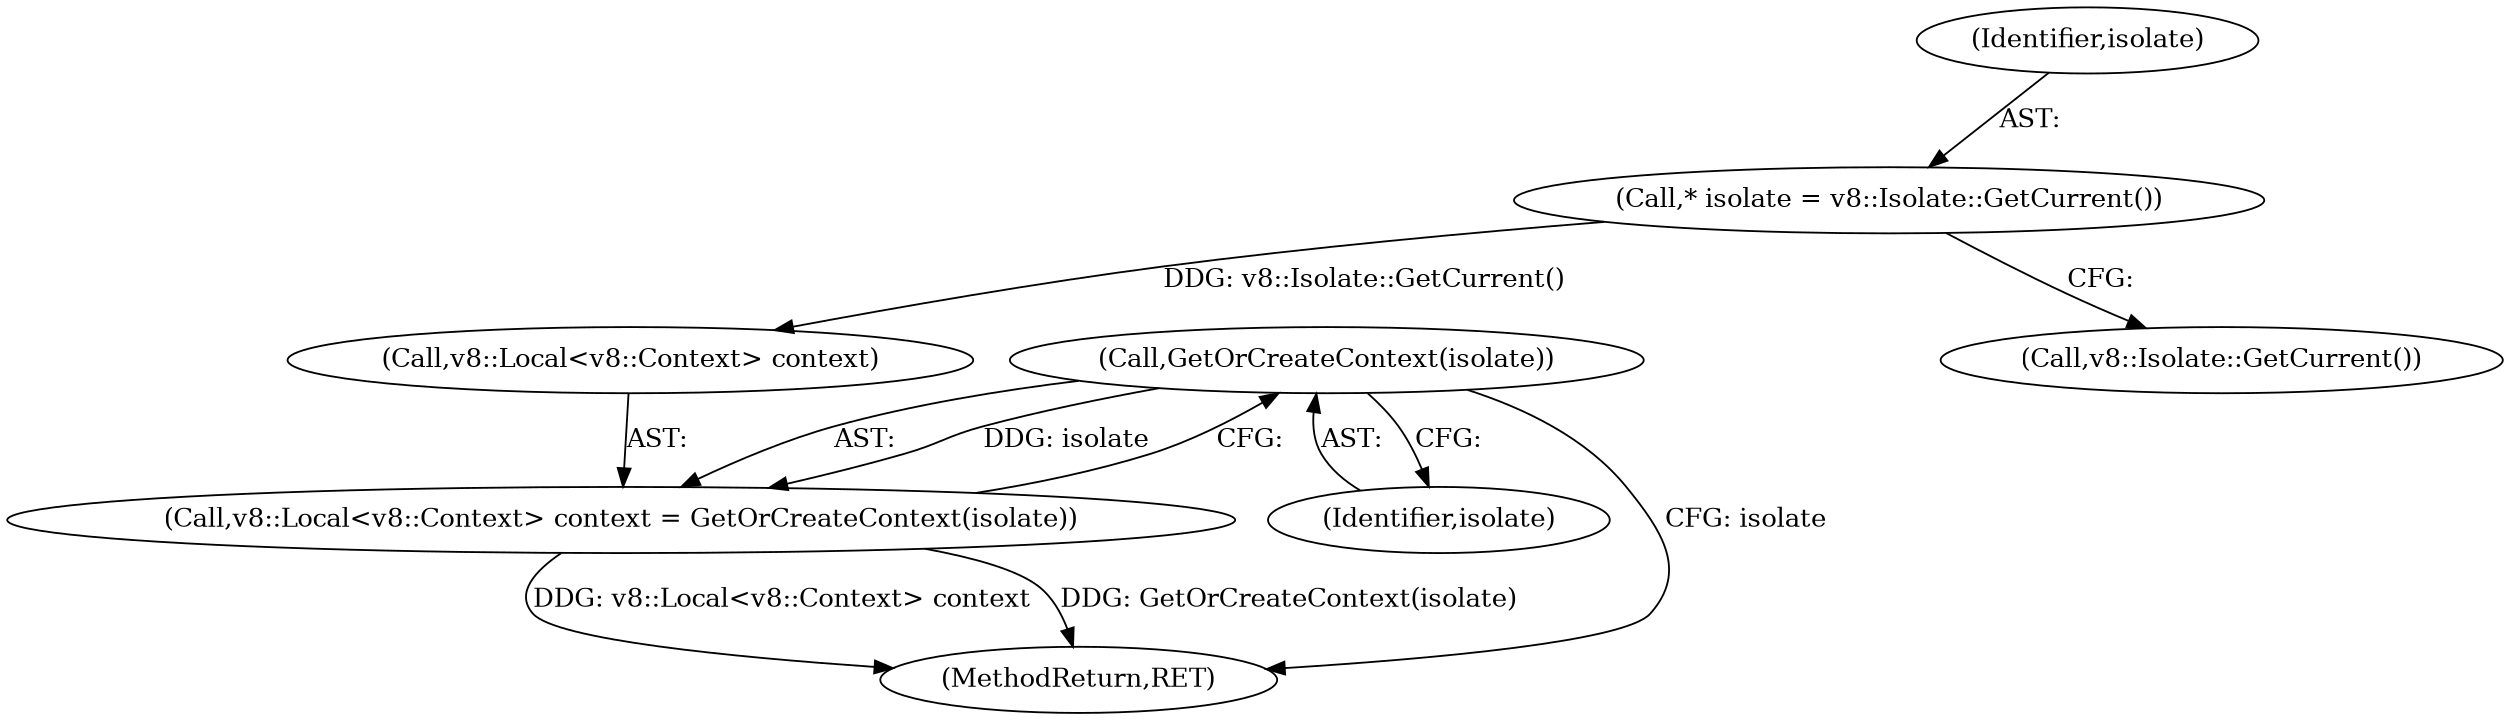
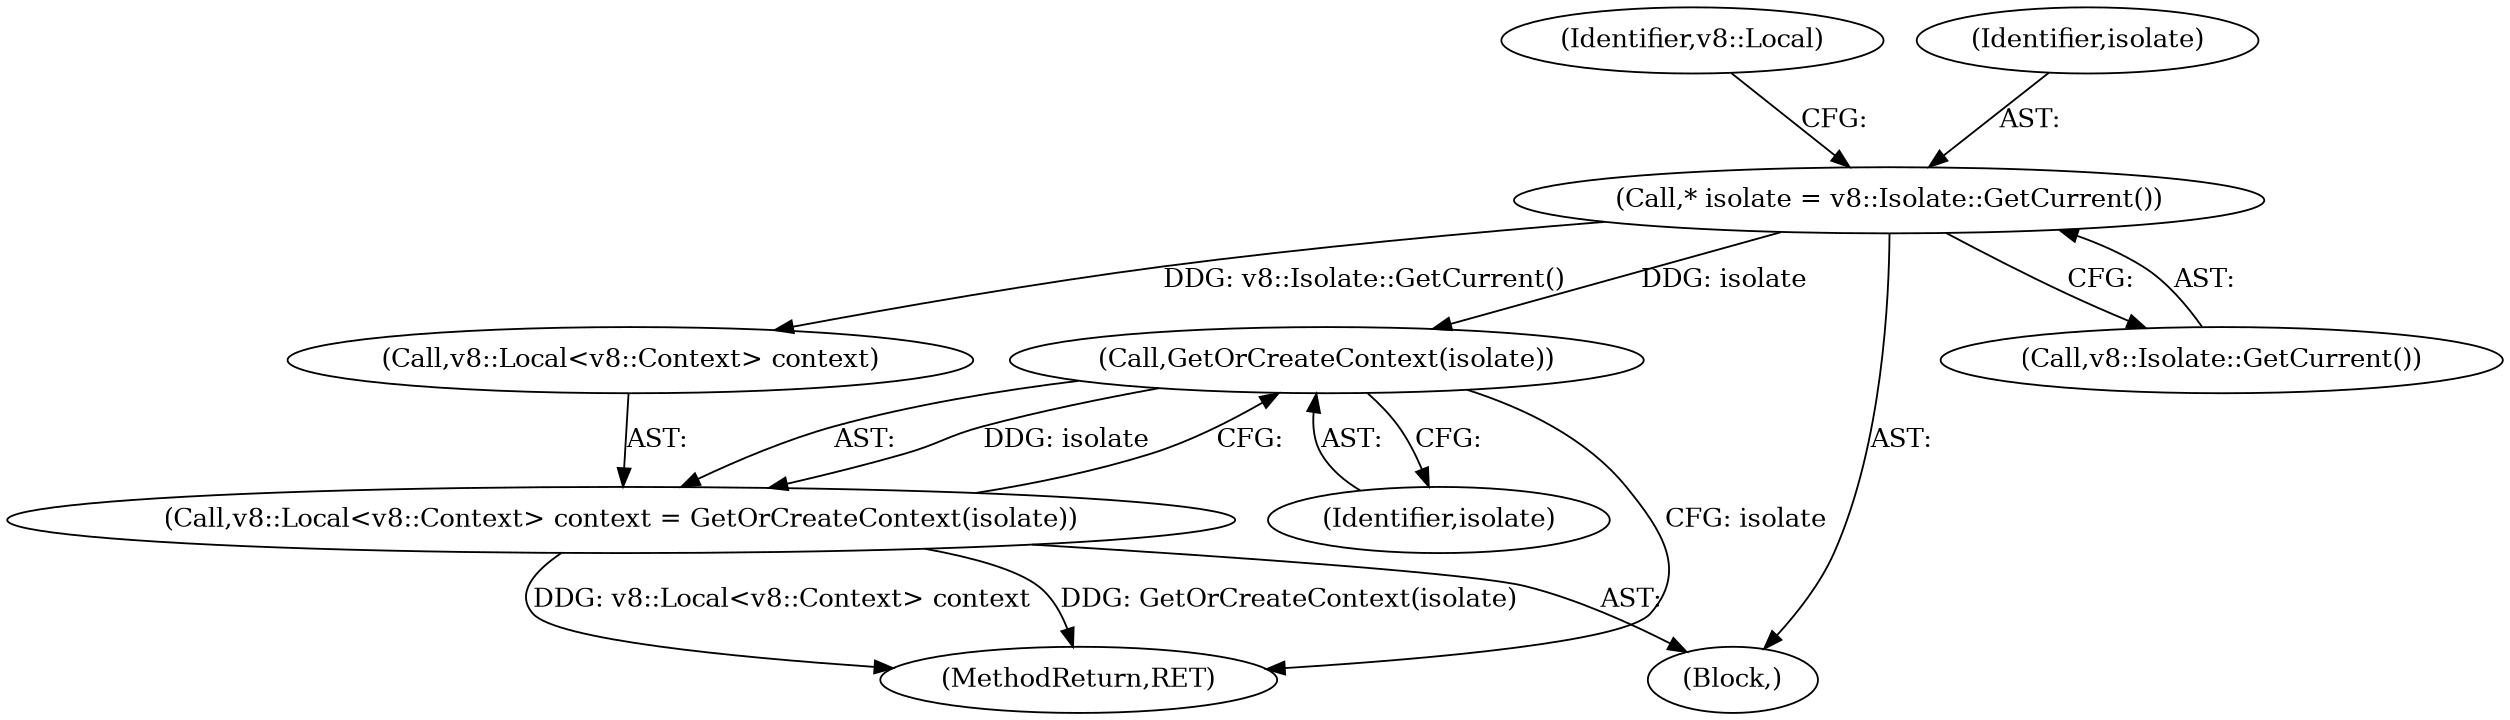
none -> (1692, 40)
none -> (2148, 270)
none -> (1616, 278)
none -> (1733, 680)
